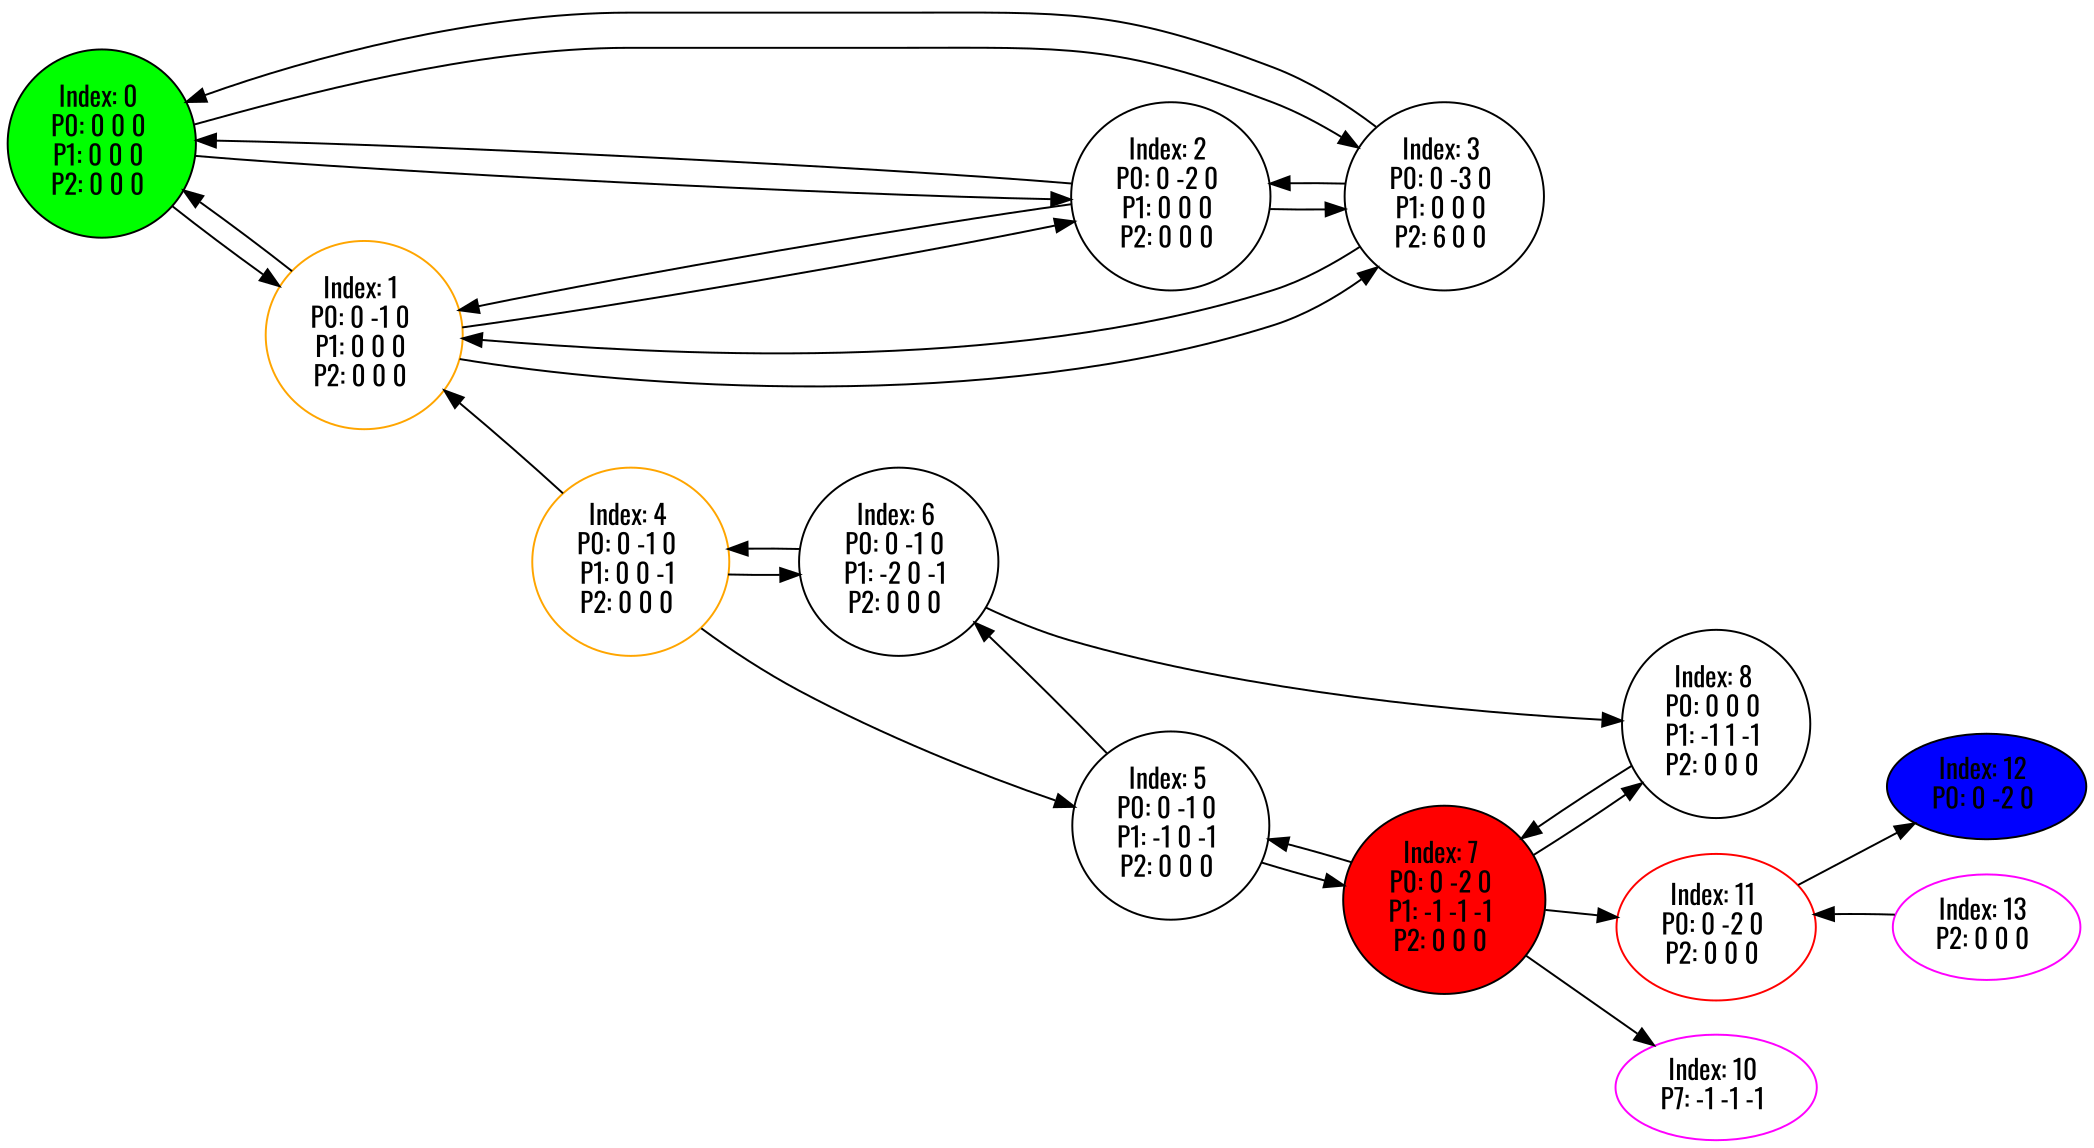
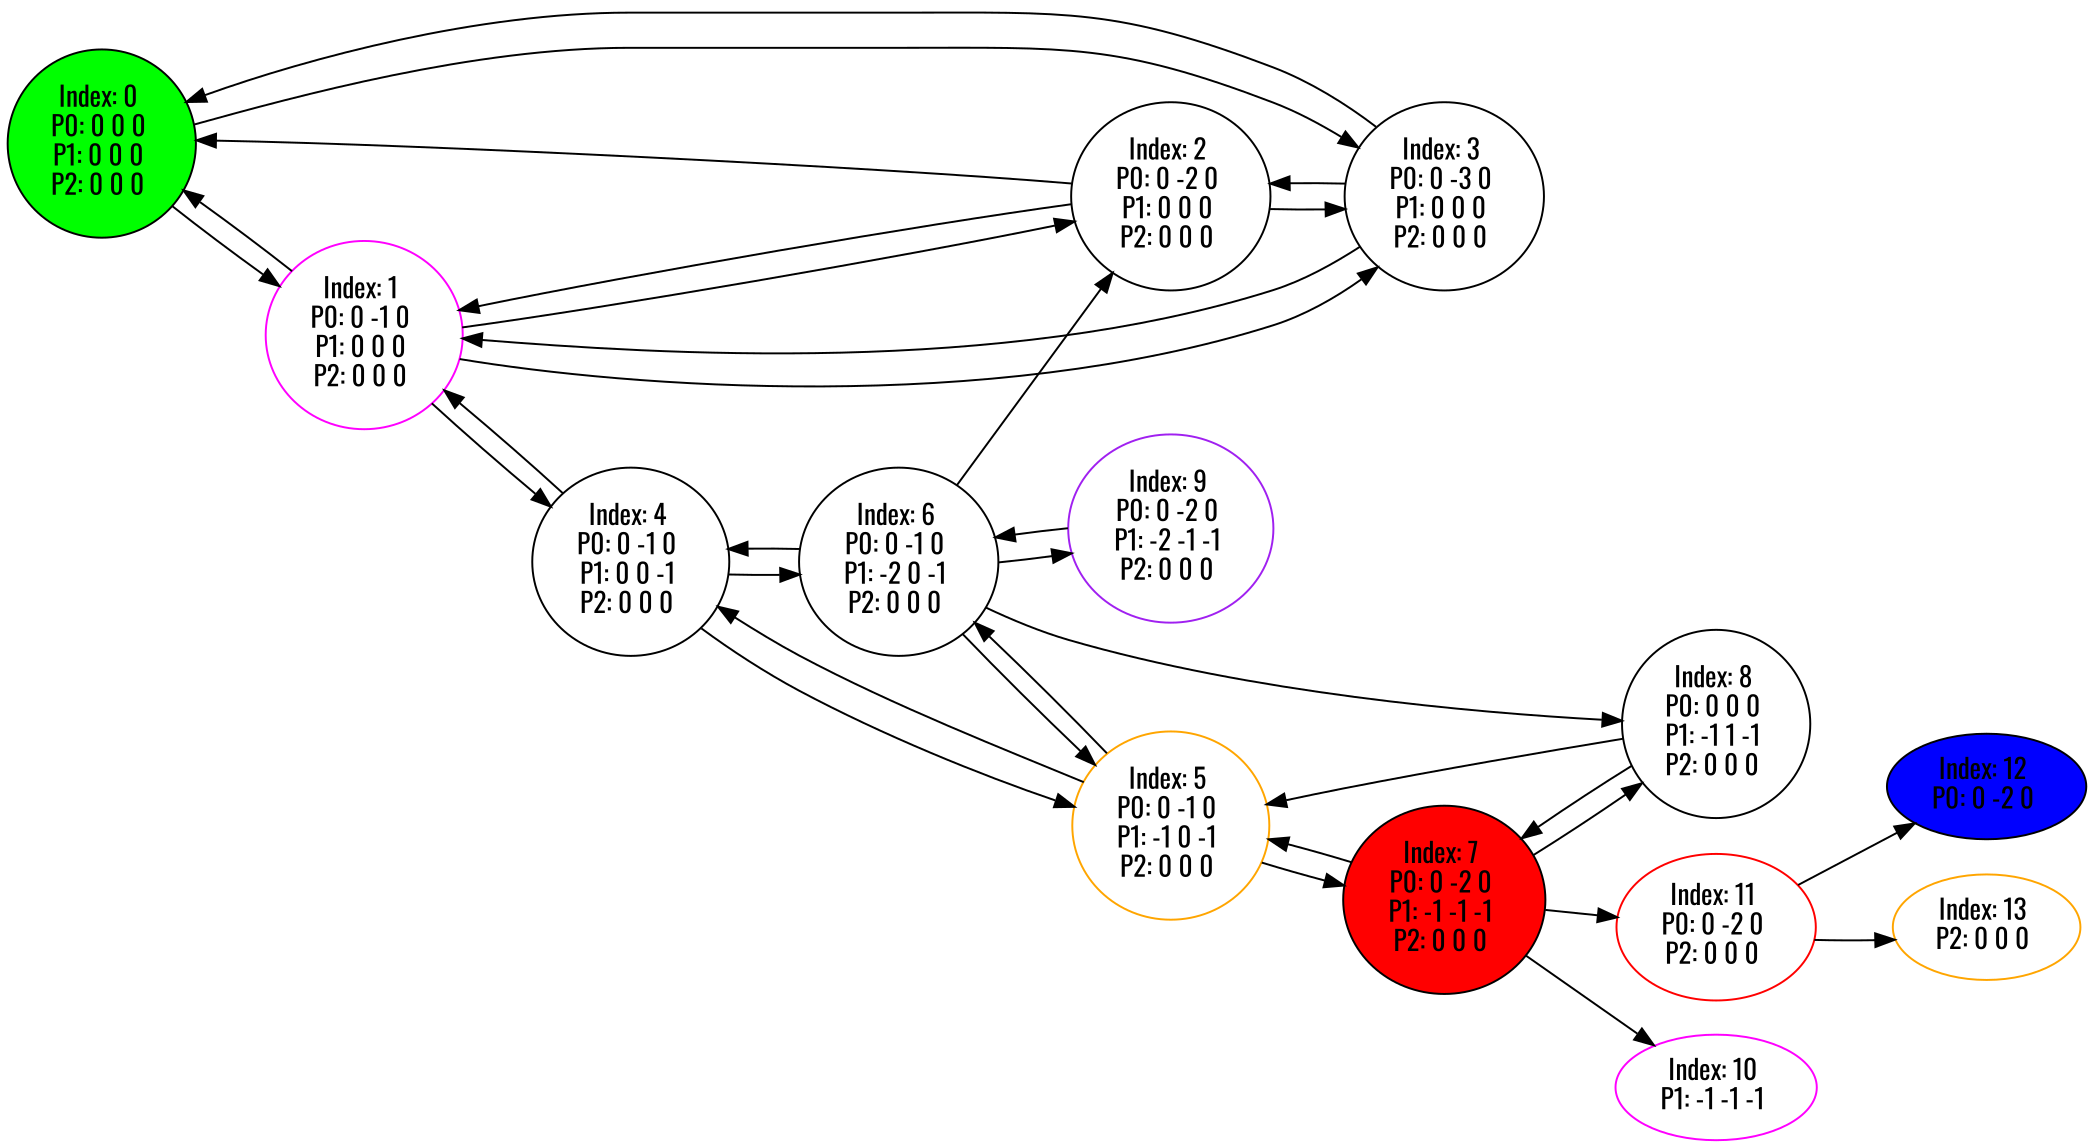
(623, 182) -> (1029, 387)
(1444, 196) -> (1444, 196)
(364, 335) -> (364, 335)
none -> (483, 449)
none -> (1171, 529)
(631, 562) -> (631, 562)
none -> (1021, 693)
none -> (906, 707)
none -> (1454, 768)
(1171, 826) -> (1171, 826)
(1865, 914) -> (1845, 940)
(1987, 927) -> (1987, 927)
(1716, 1087) -> (1716, 1087)
